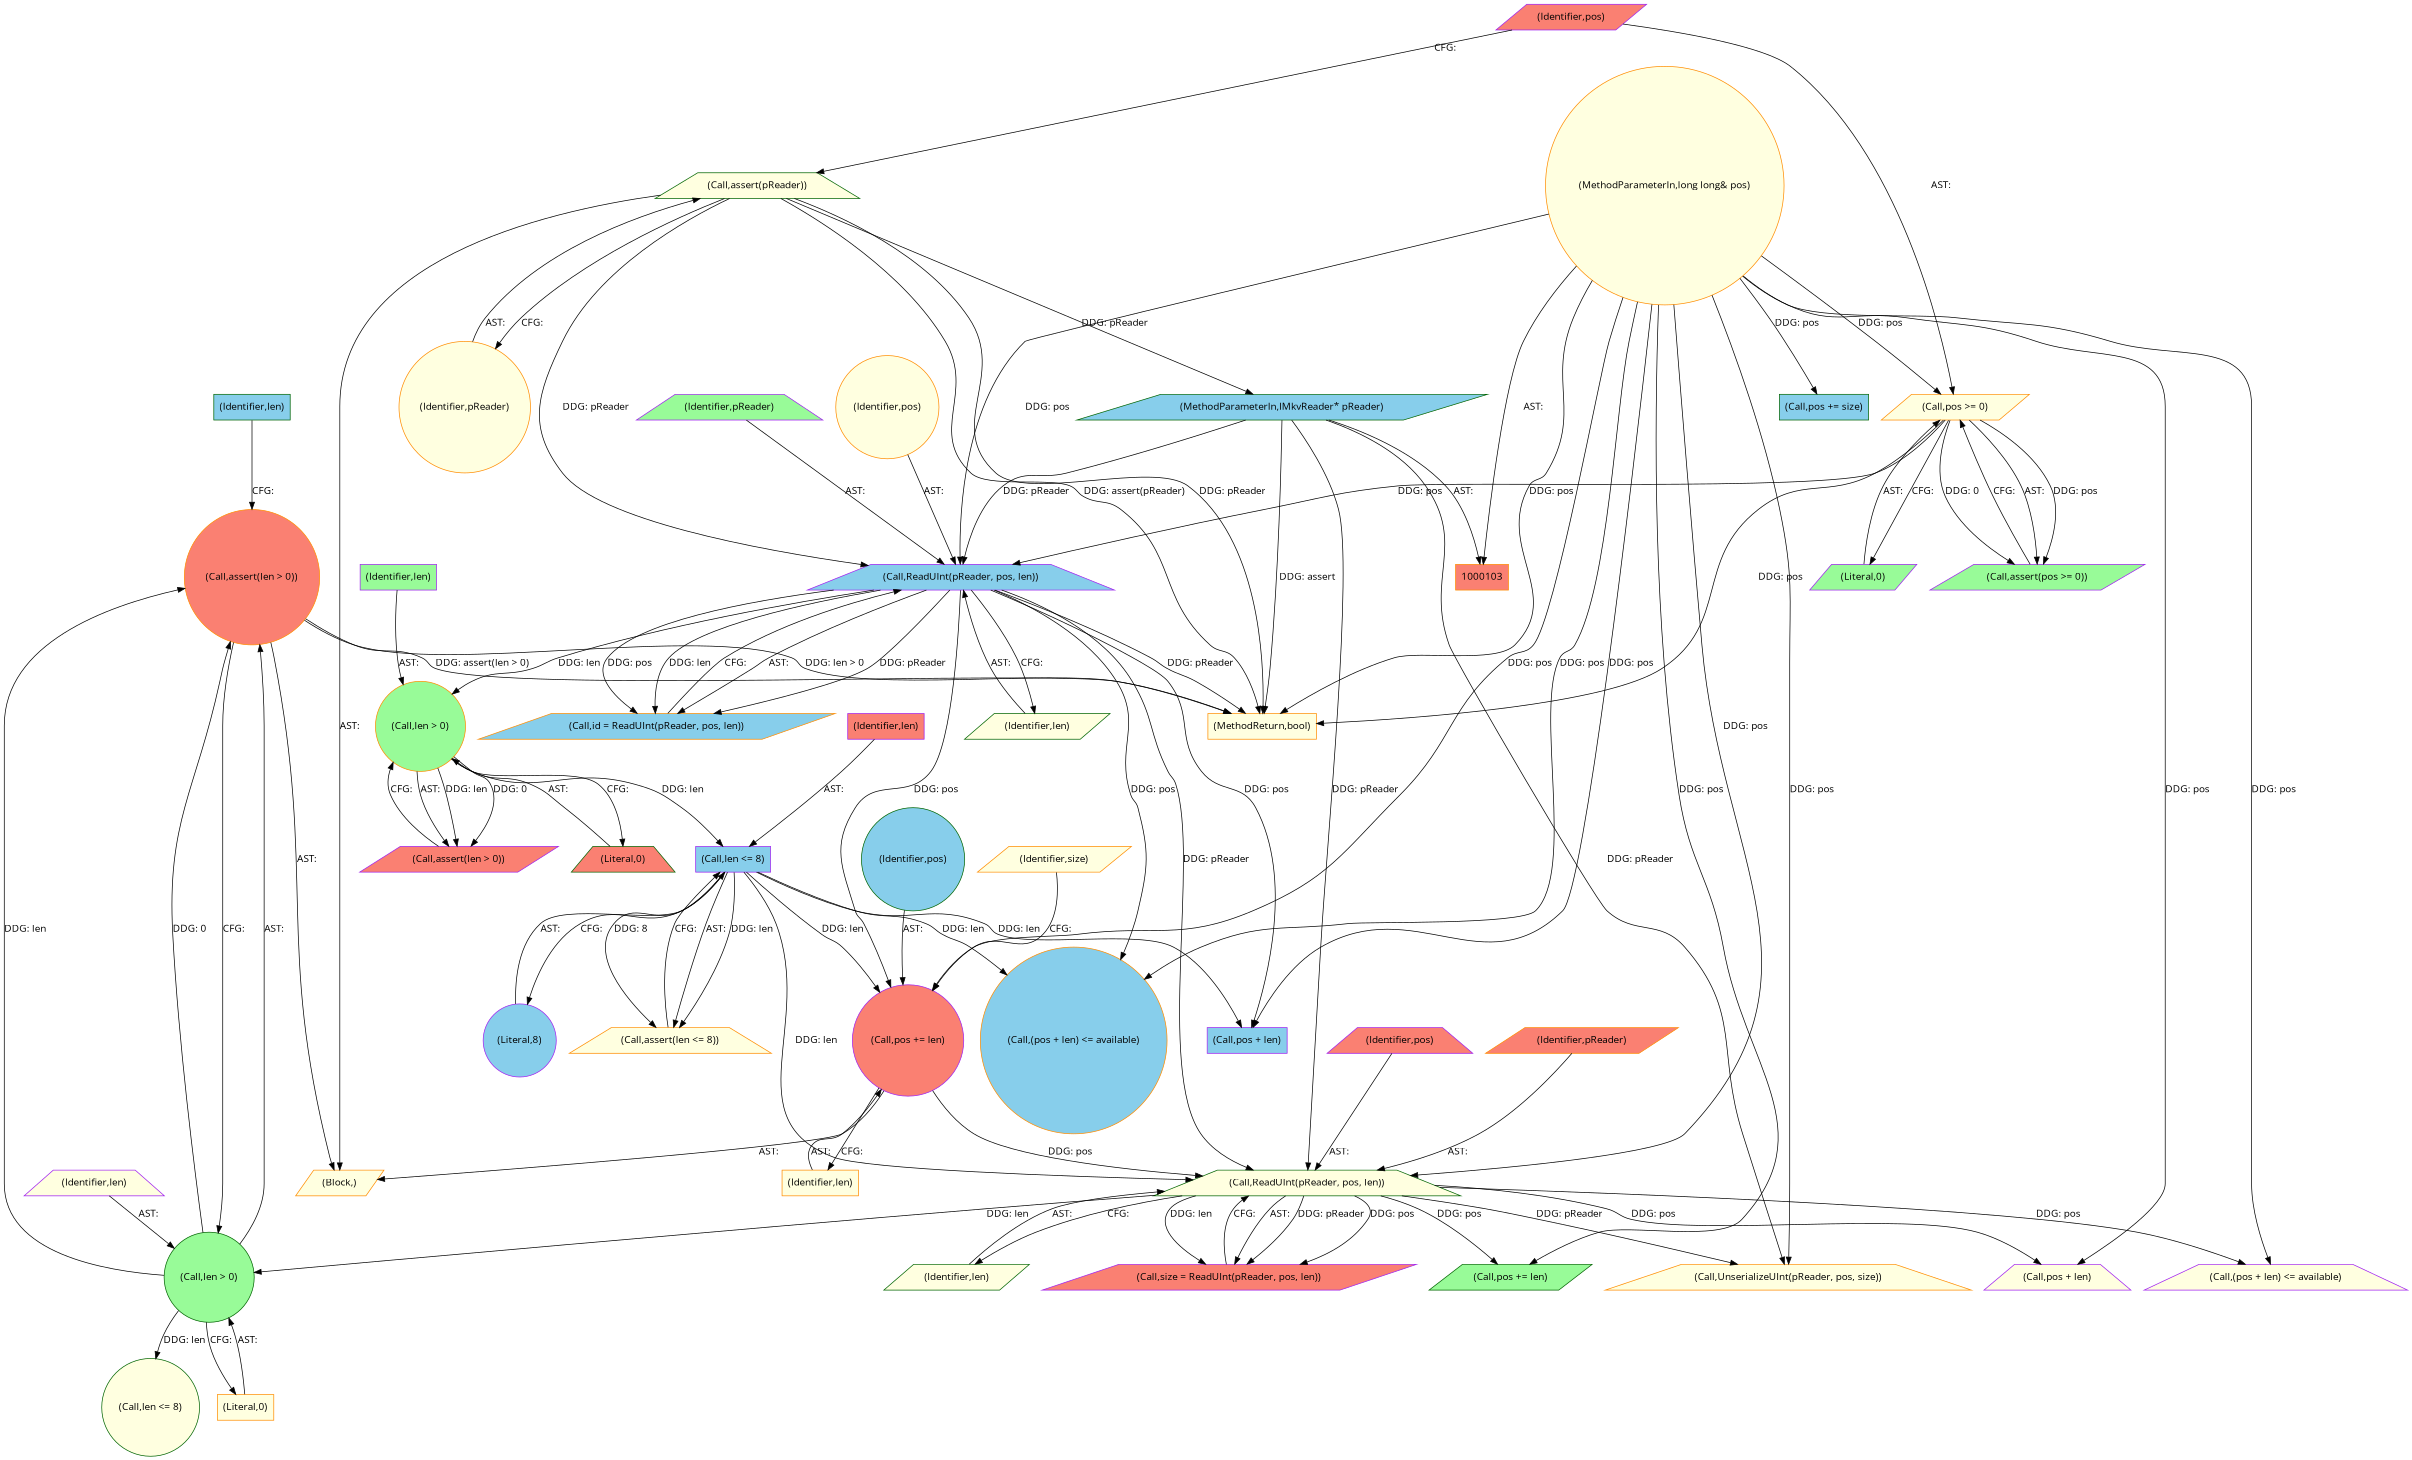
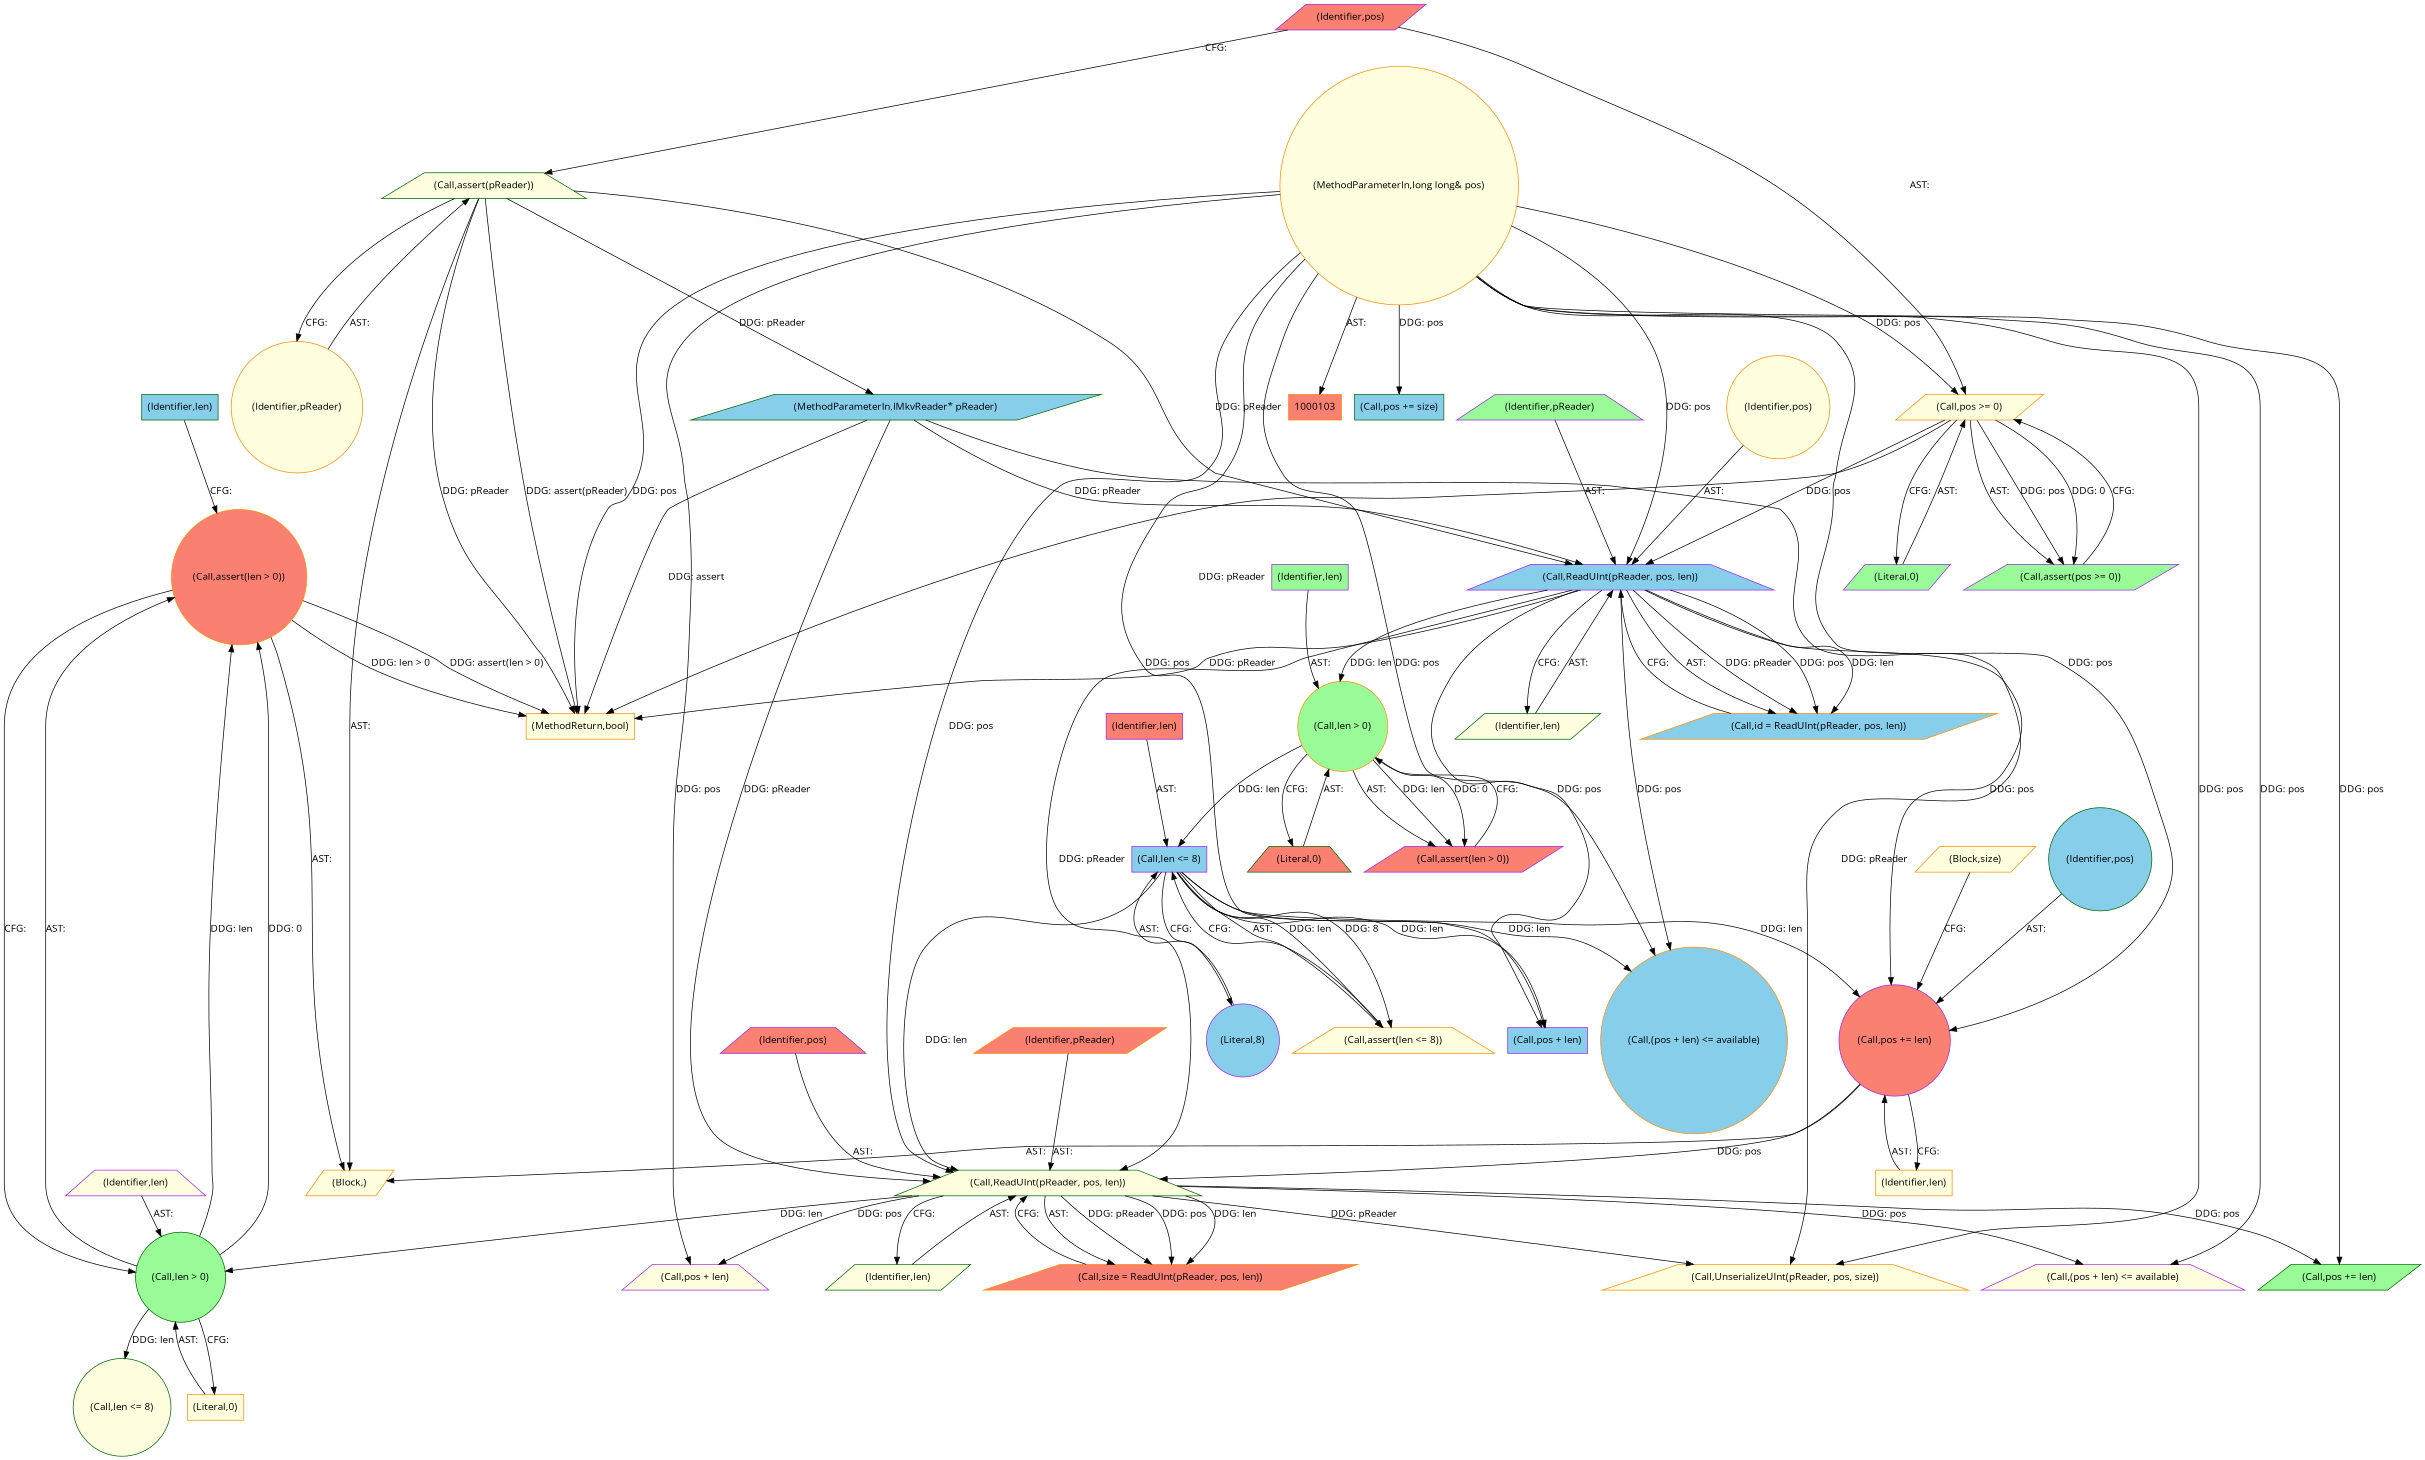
(1425, 467) -> none
(1781, 577) -> (1232, 577)
(1054, 859) -> (1975, 859)
(1229, 1277) -> (1171, 1277)
